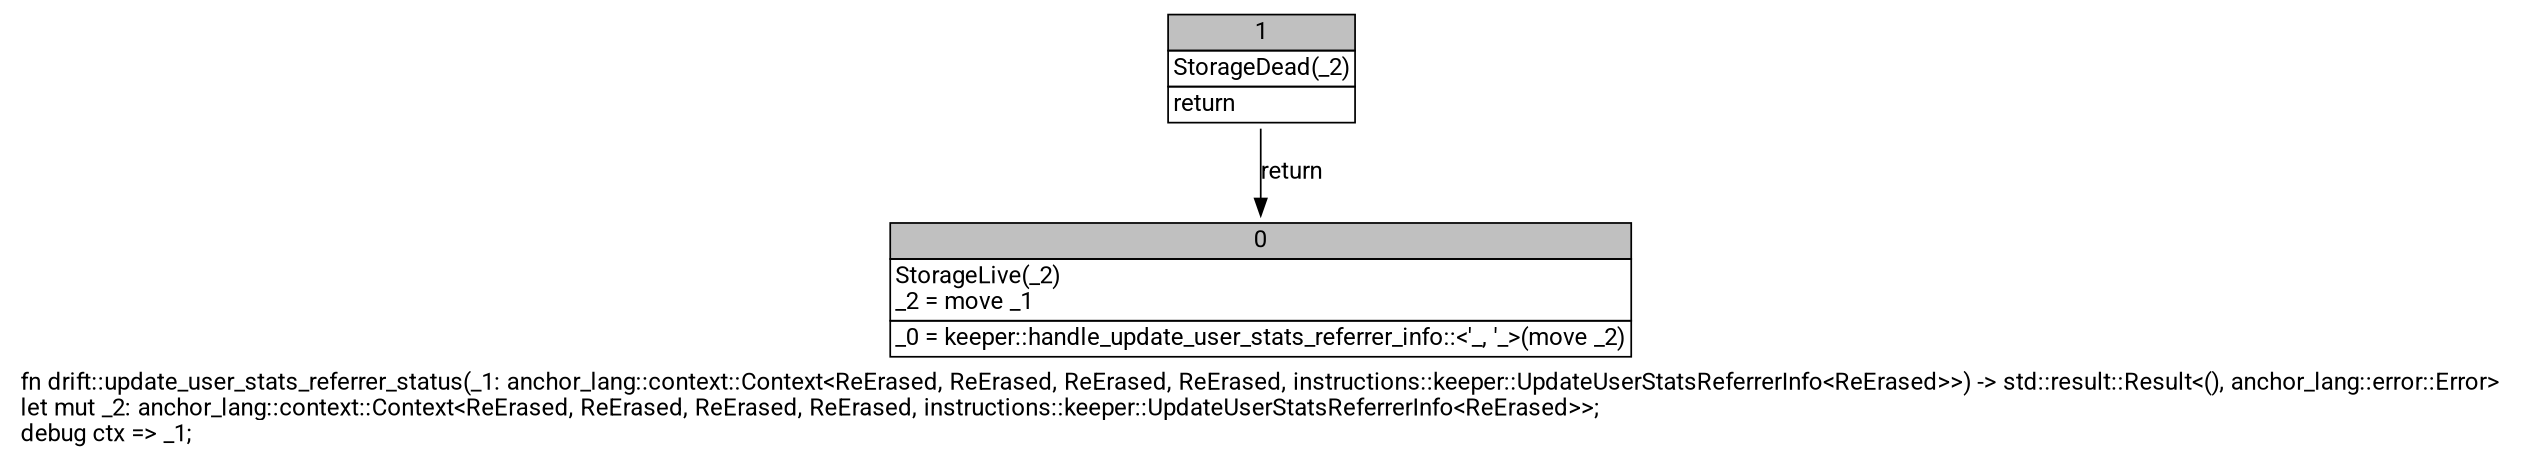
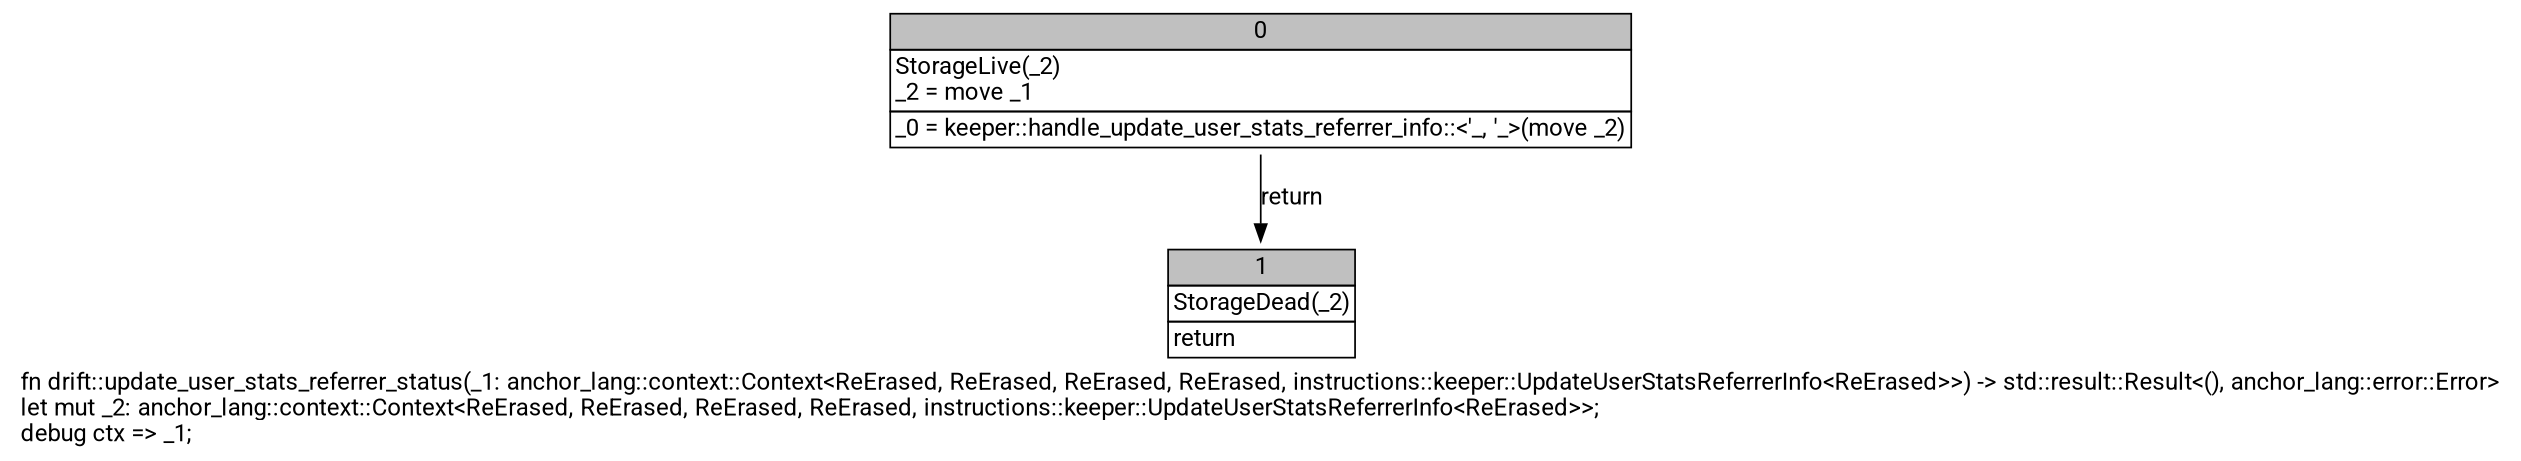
(1261, 163) -> (1261, 189)
